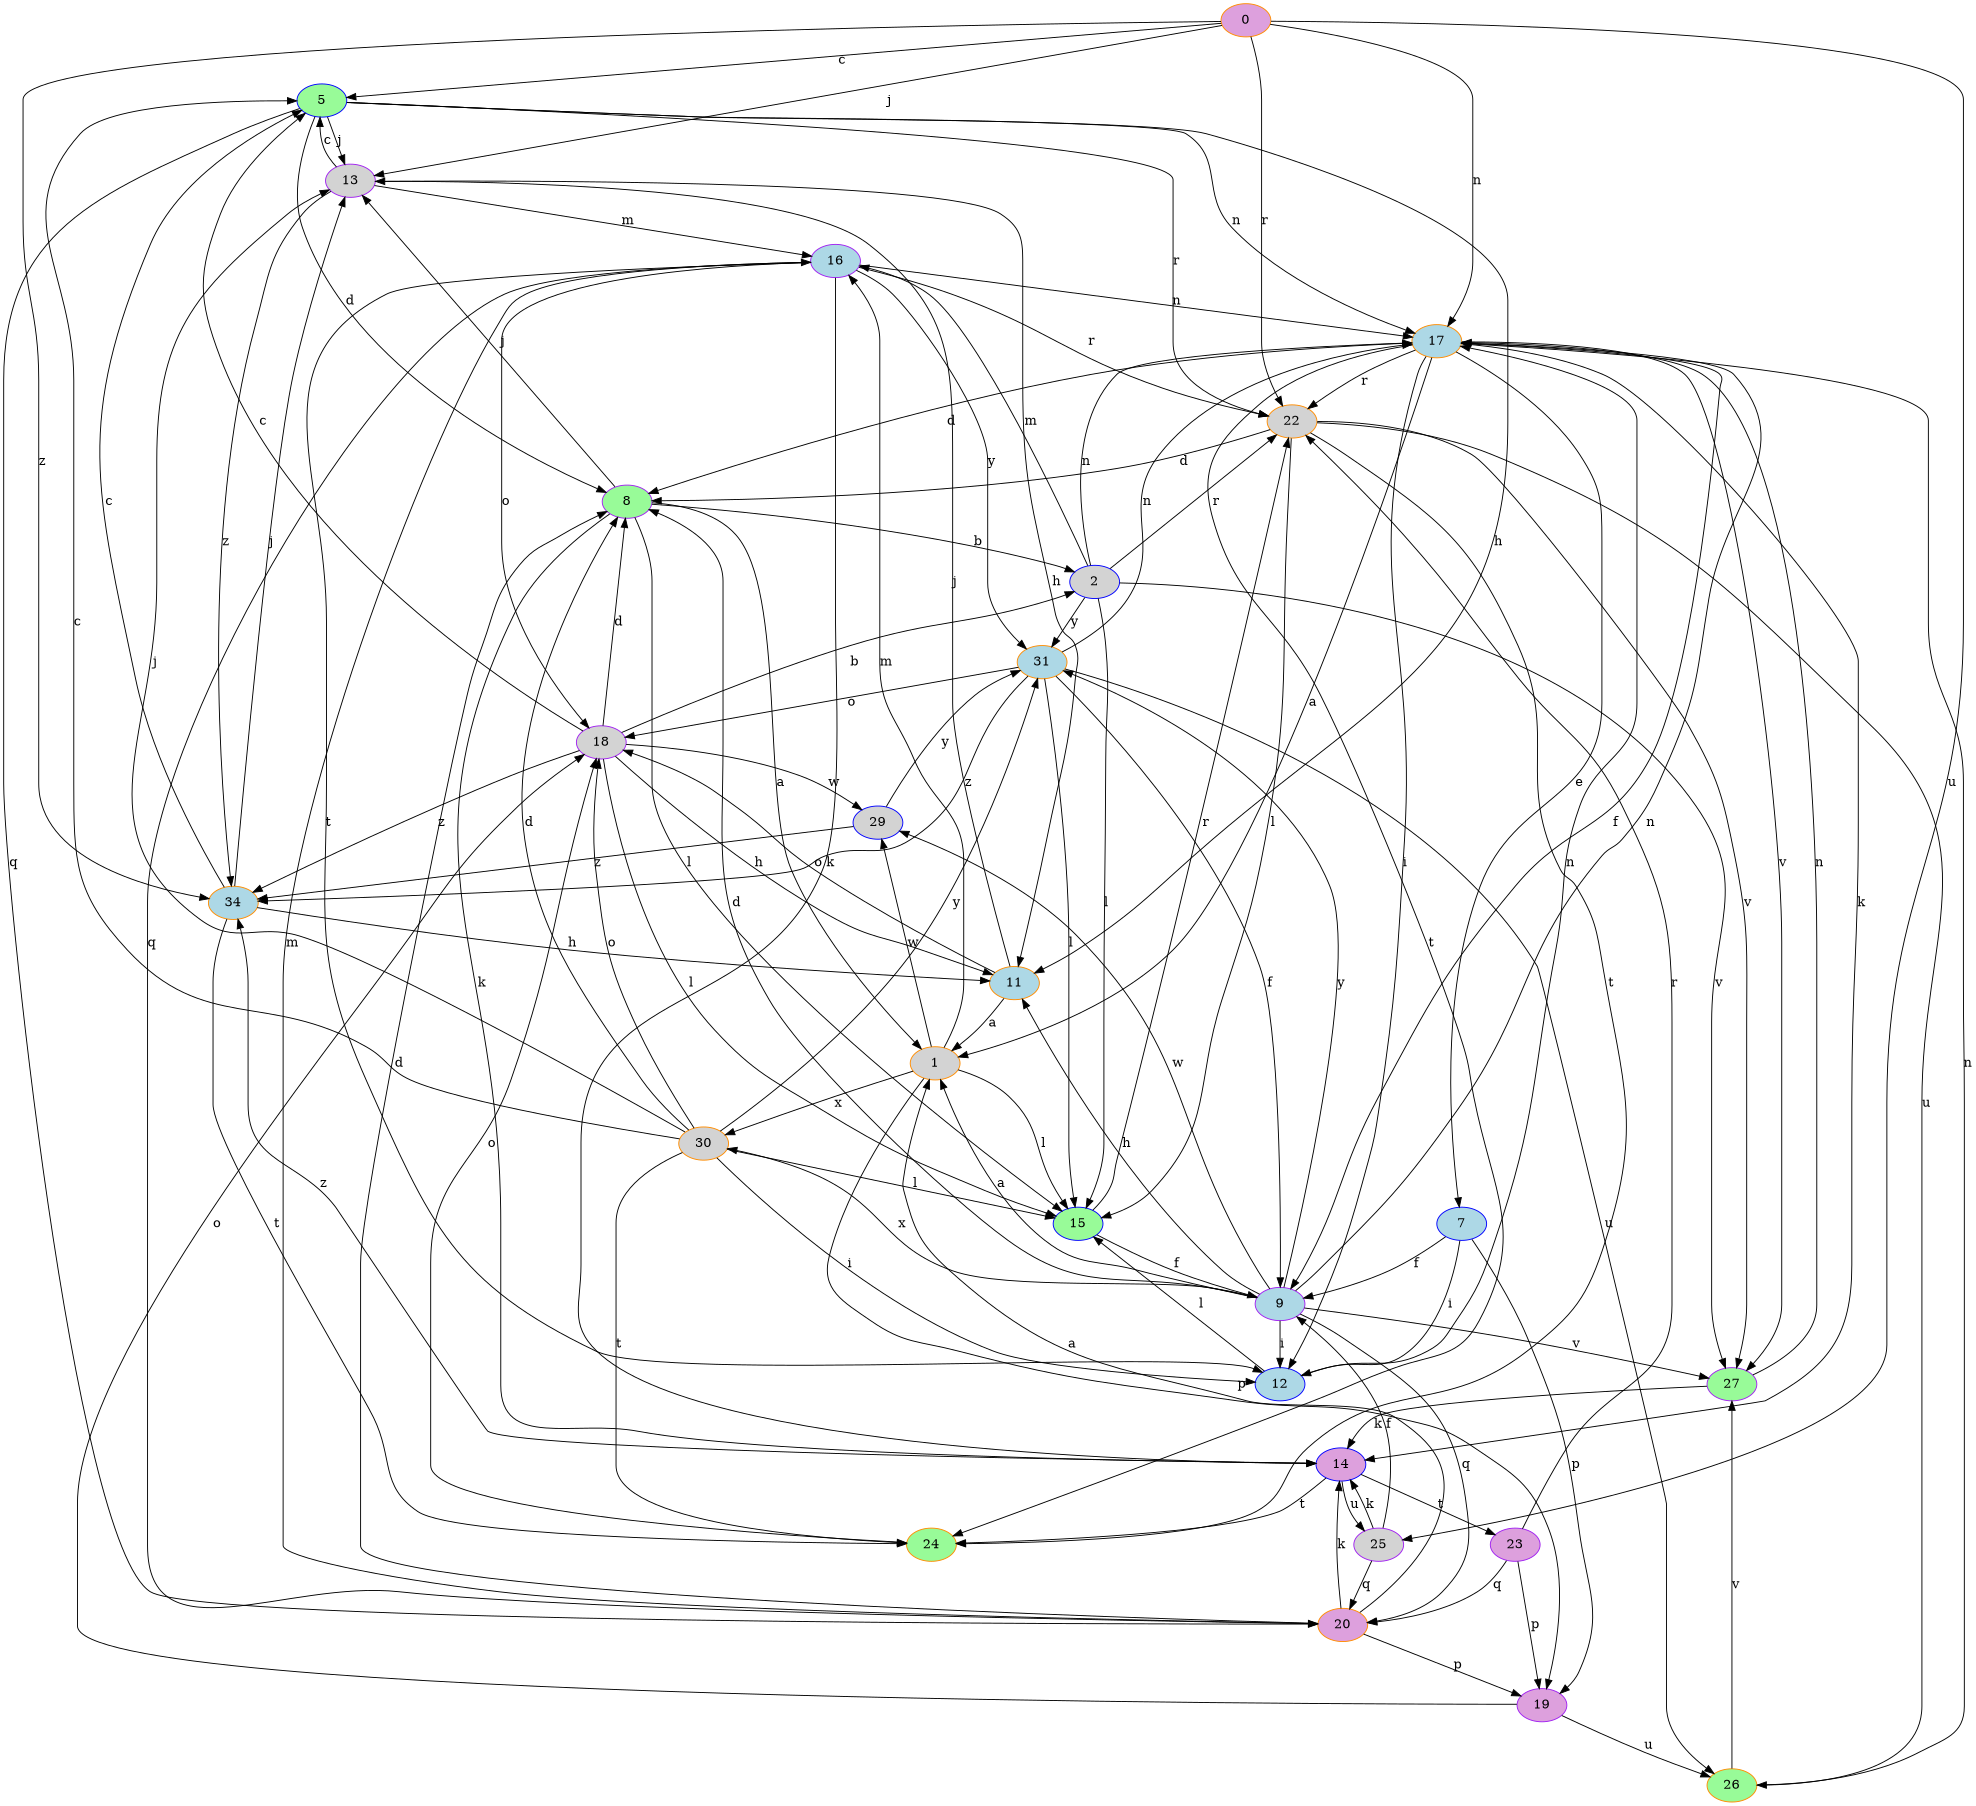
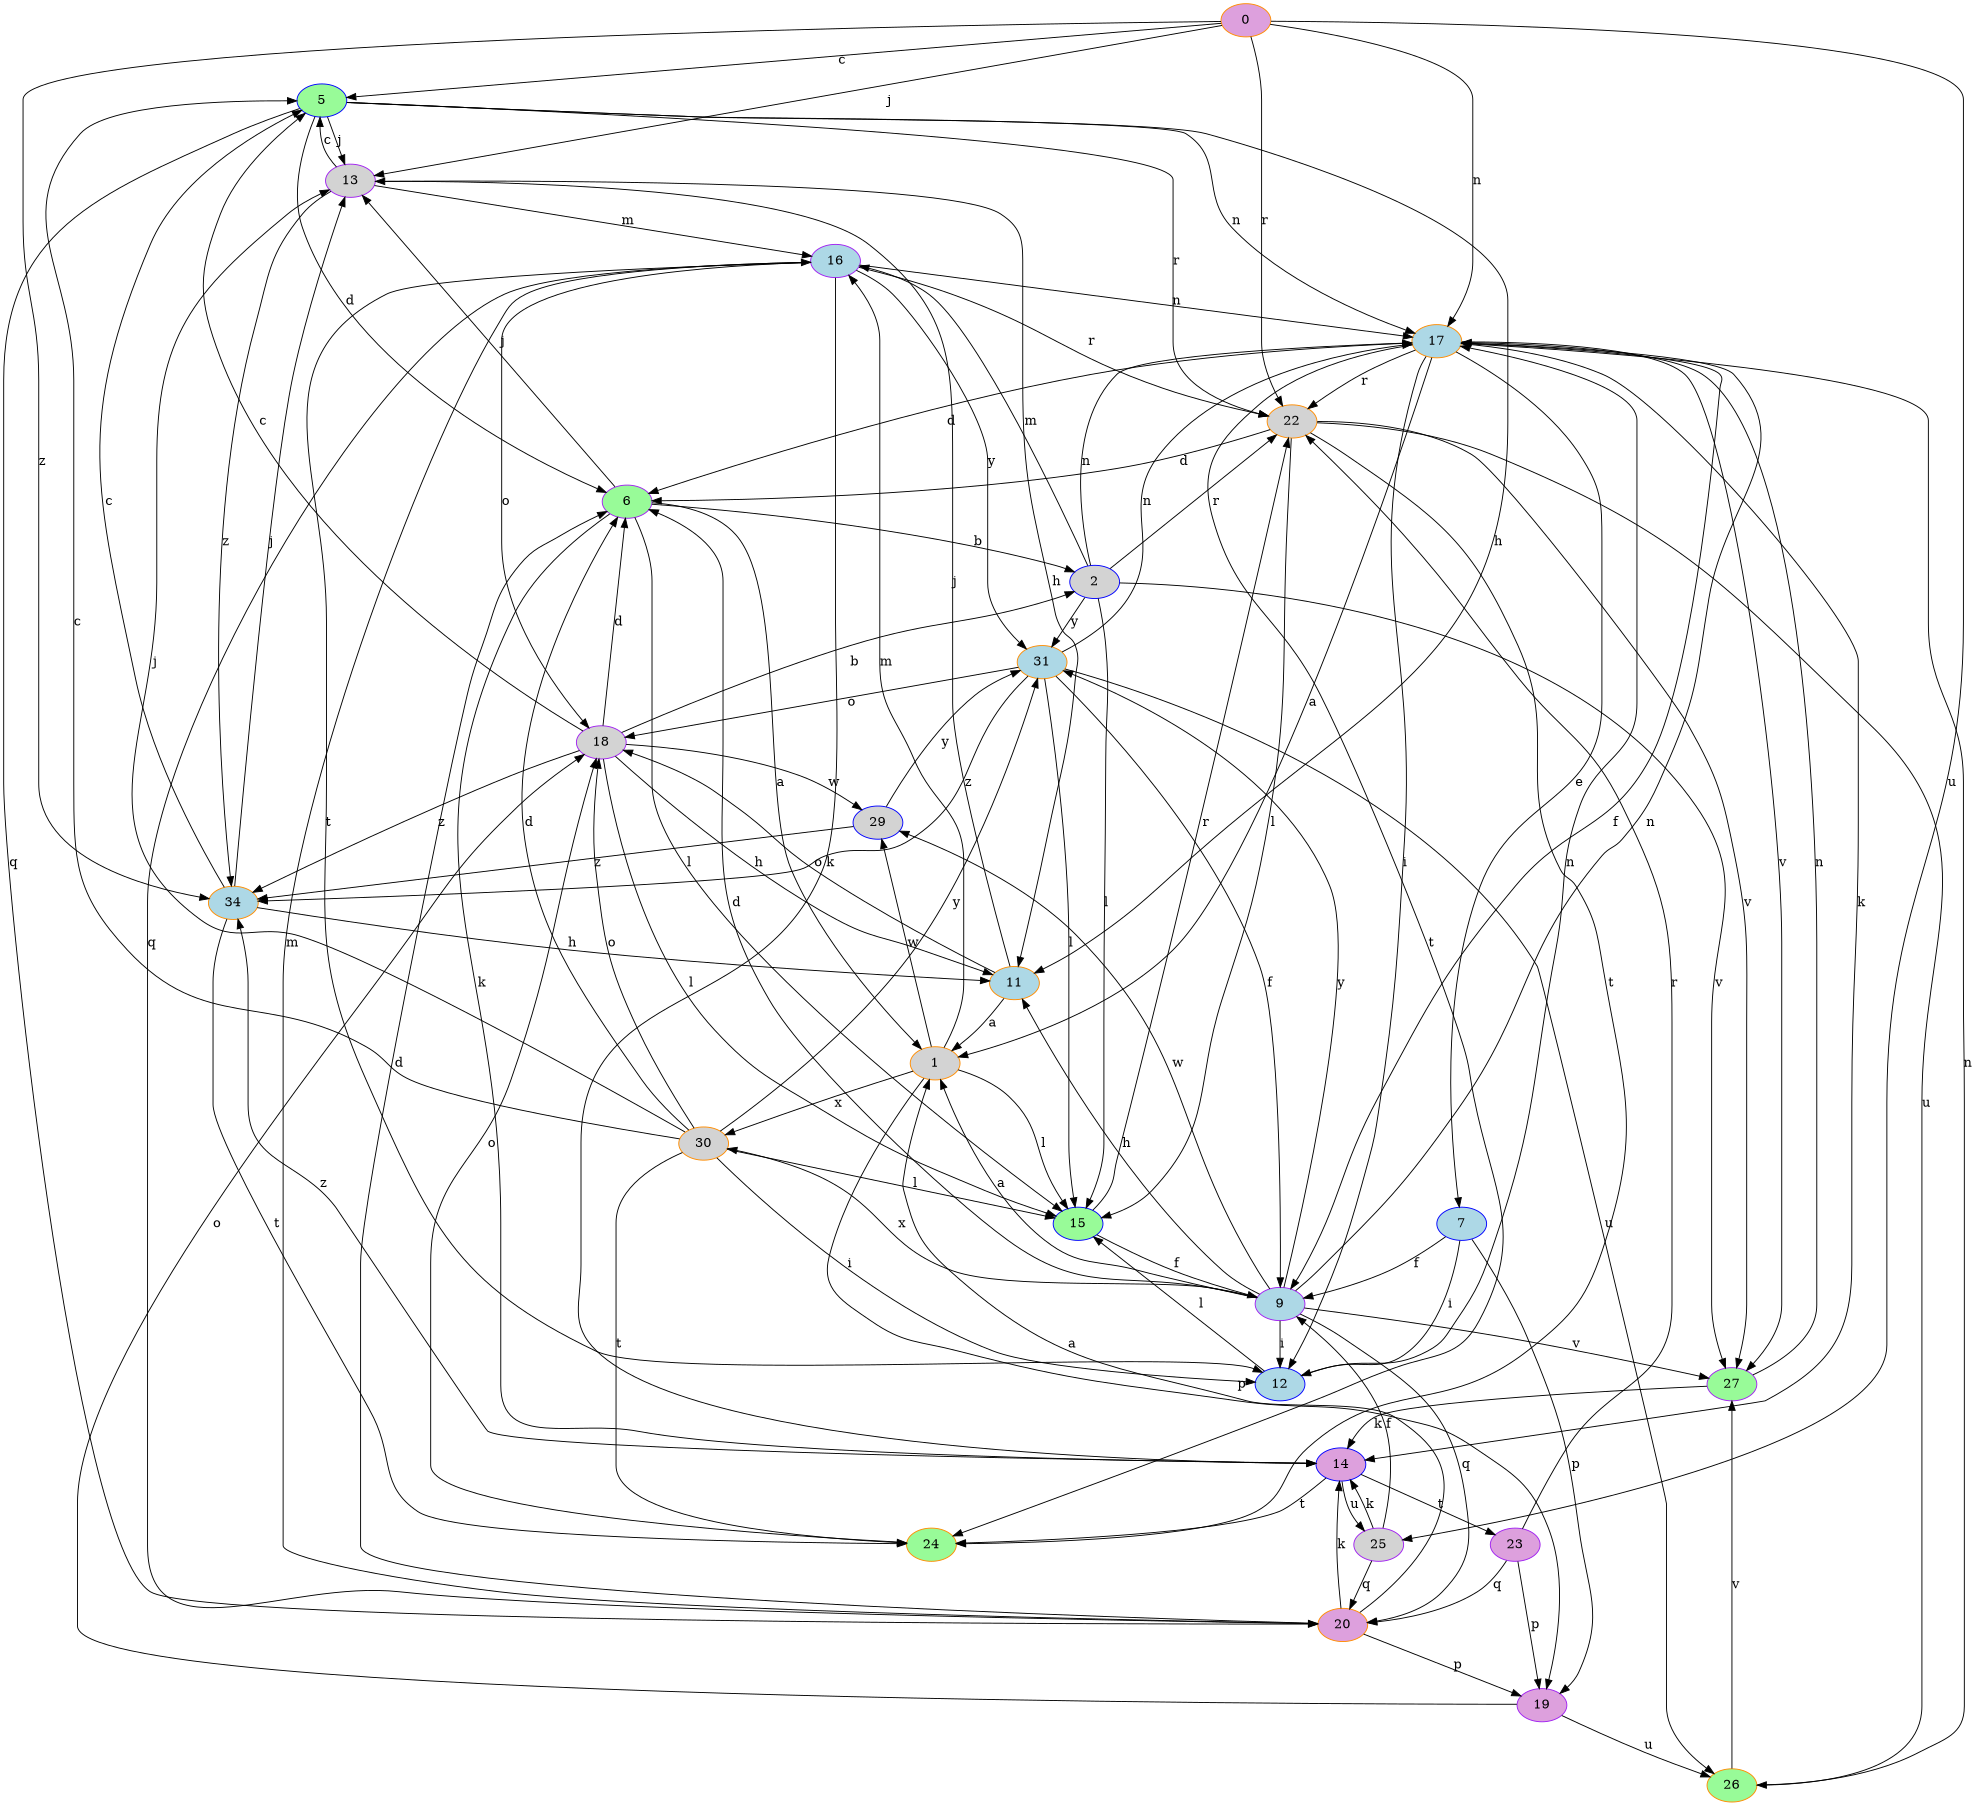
(627, 502) -> (627, 502)
